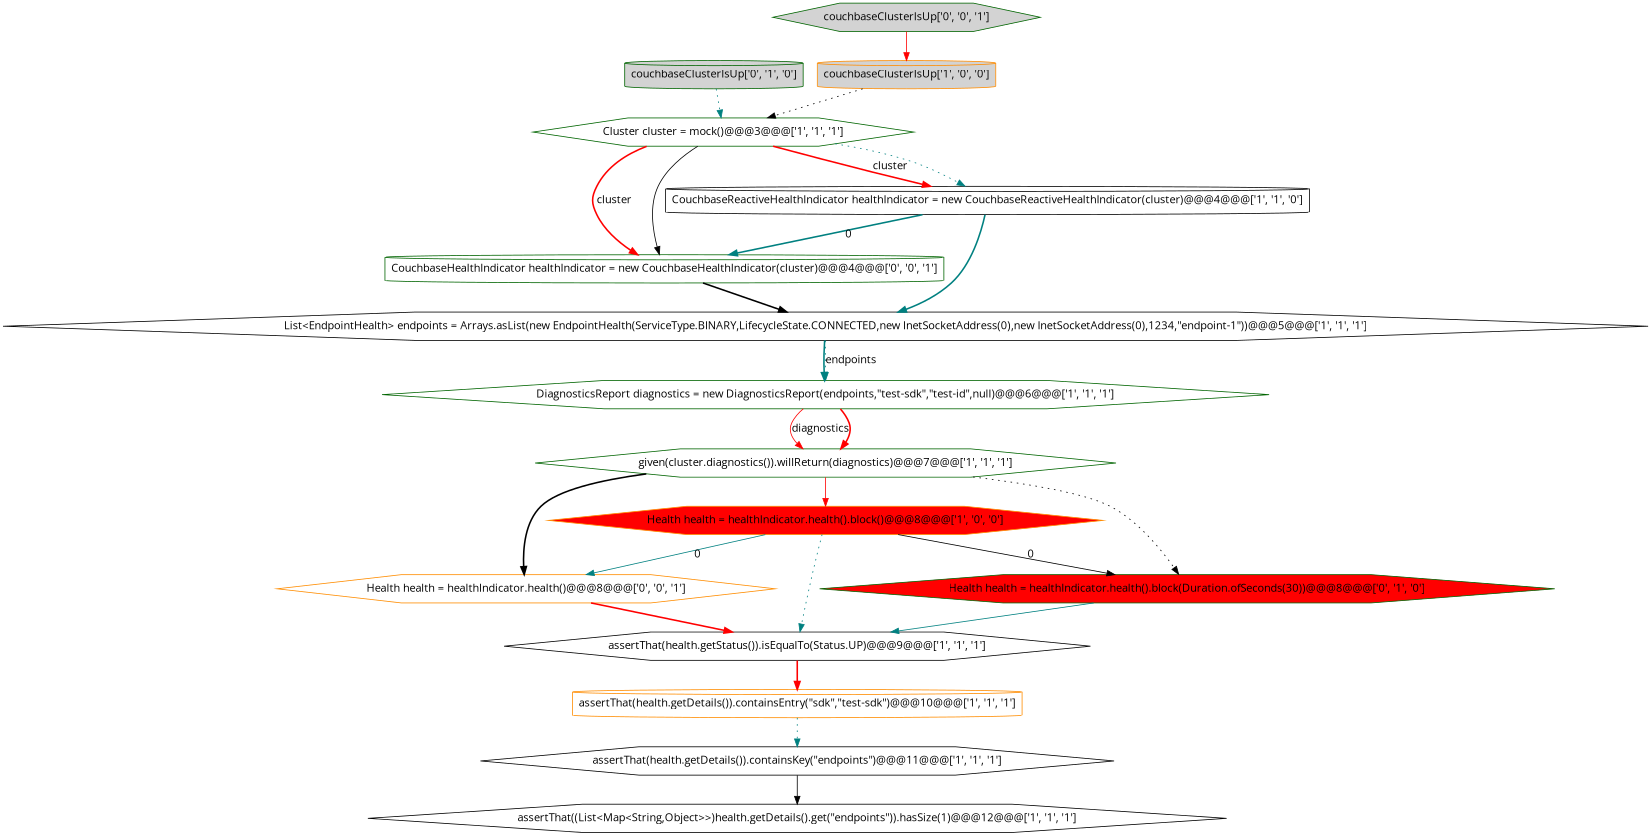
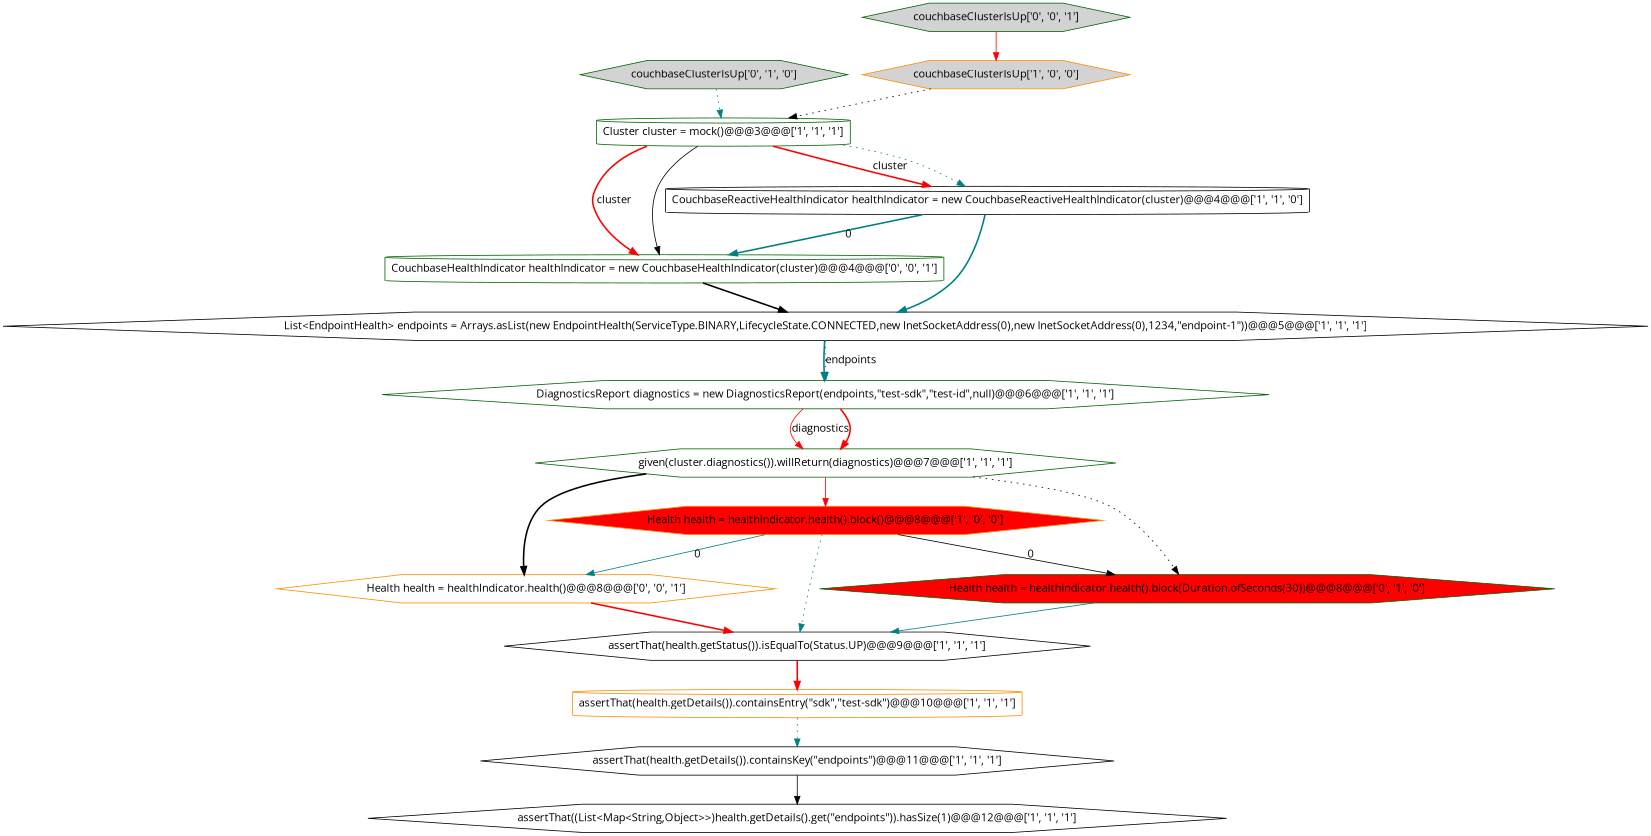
(714, 75) -> (714, 75)
(907, 75) -> (996, 75)
(723, 132) -> (723, 132)
